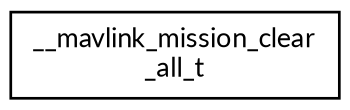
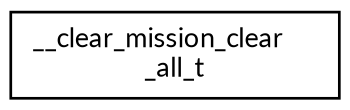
(175, 55) -> (175, 55)
